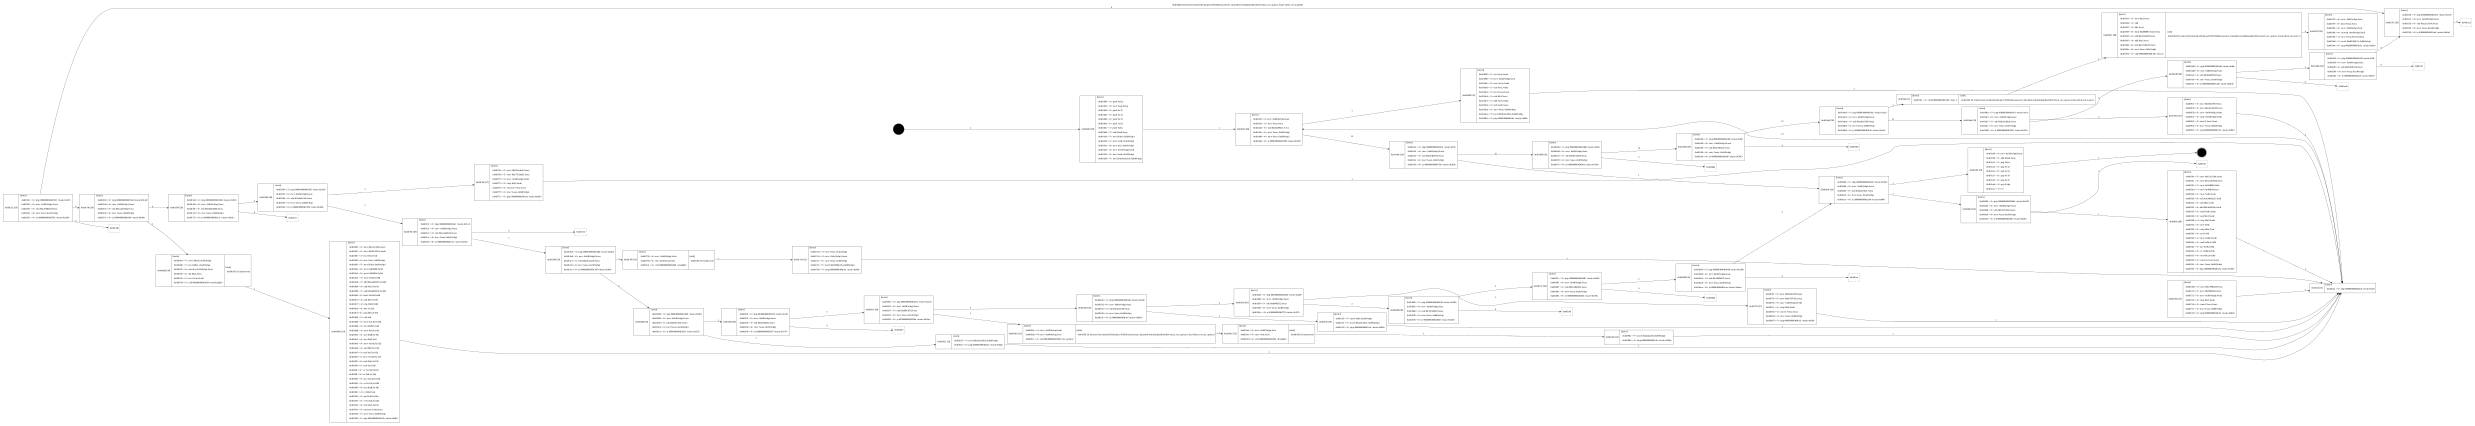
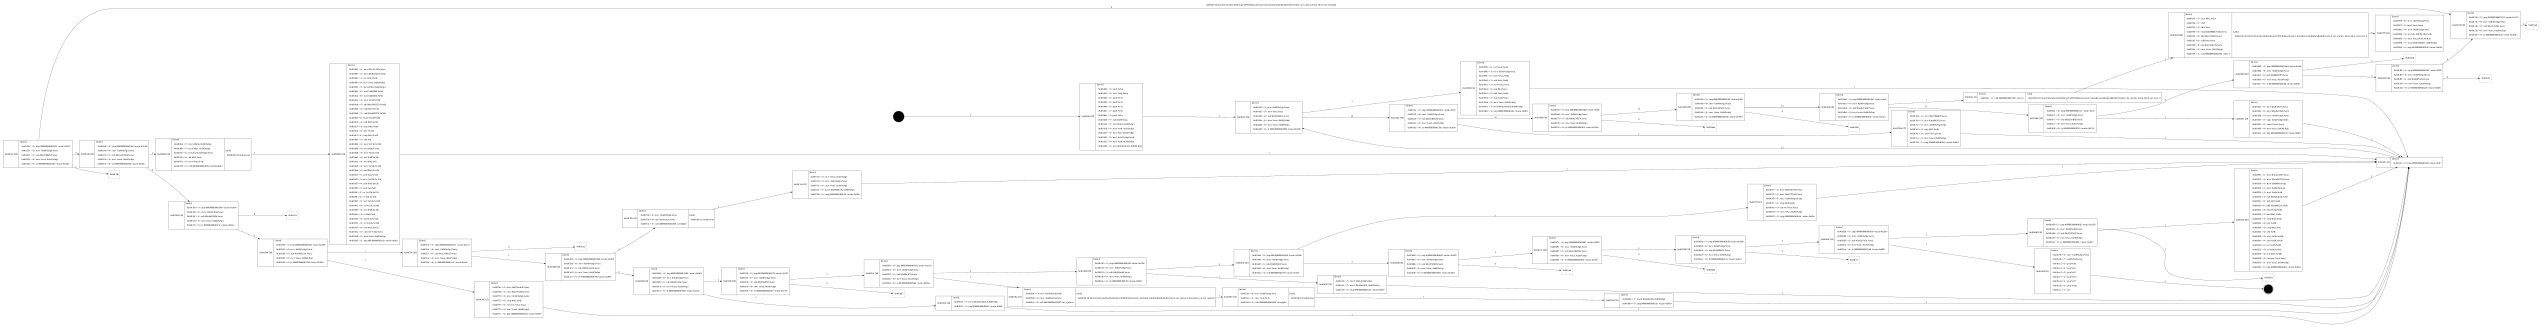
(1637, 179) -> (1673, 135)
